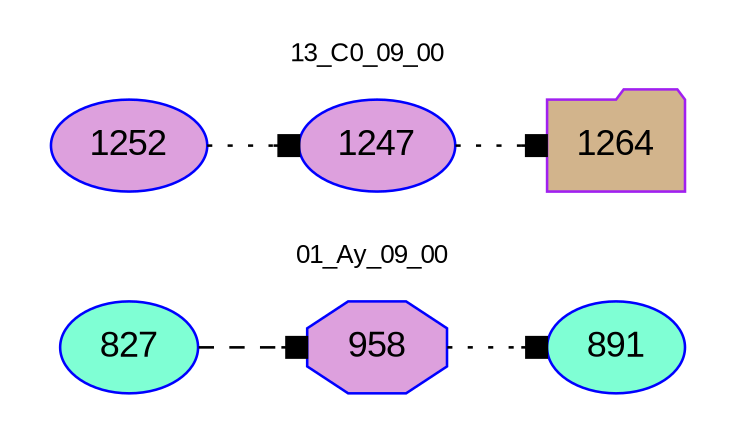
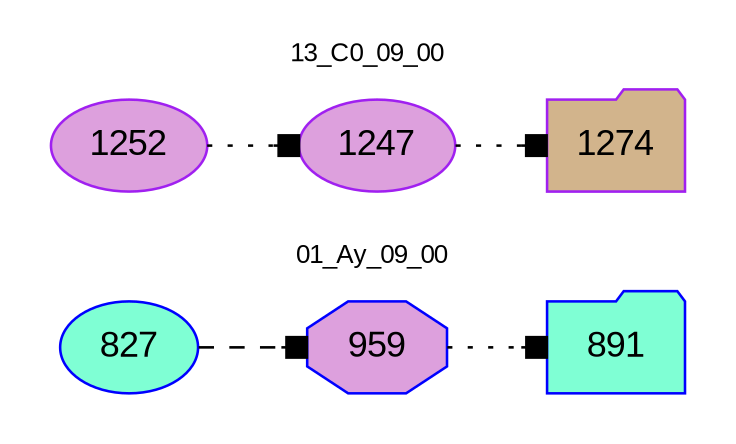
(129, 146) -> (129, 146)
(377, 146) -> (377, 146)
(616, 146) -> (616, 146)
(377, 347) -> (377, 347)
(616, 347) -> (616, 347)
